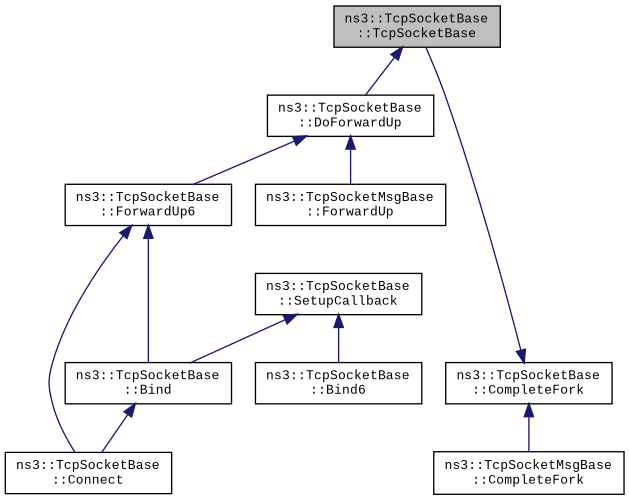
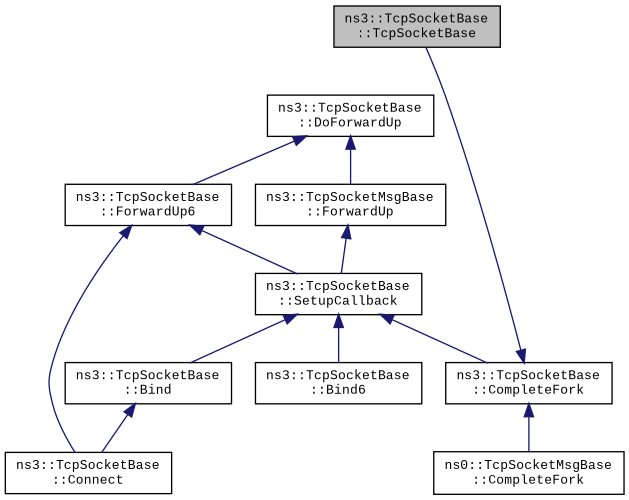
(380, 76) -> none
none -> (344, 256)
(148, 301) -> (250, 252)
none -> (440, 341)
(529, 473) -> (529, 473)
